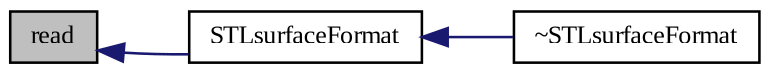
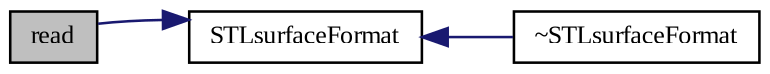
(156, 54) -> (130, 21)
